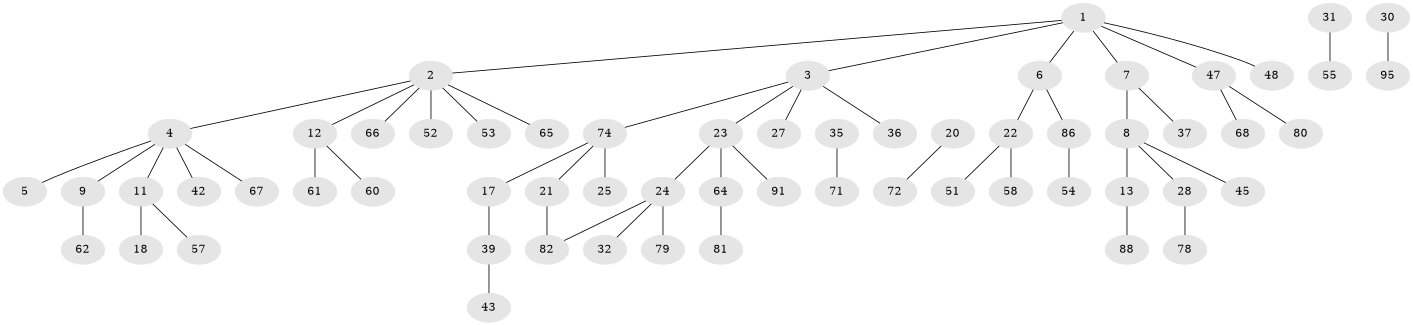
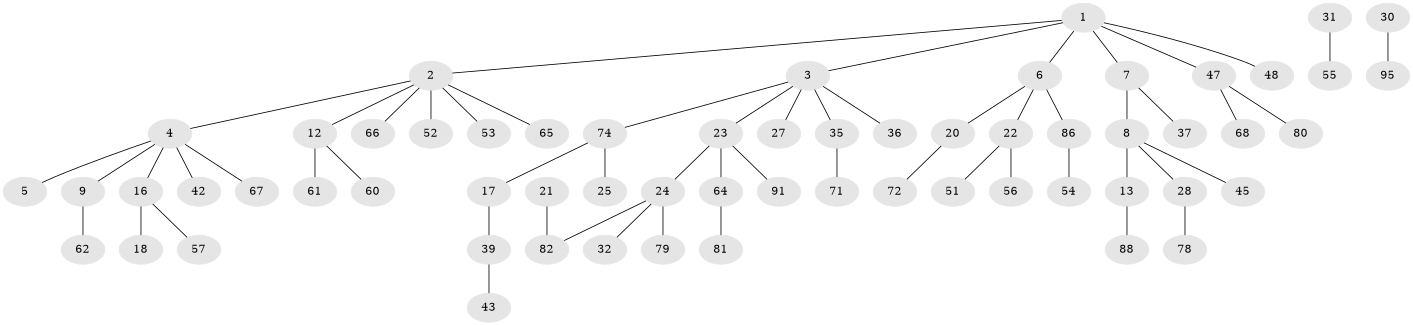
none -> (822, 105)
none -> (996, 105)
(576, 163) -> none
(141, 192) -> (141, 192)
(1011, 192) -> (1011, 192)
